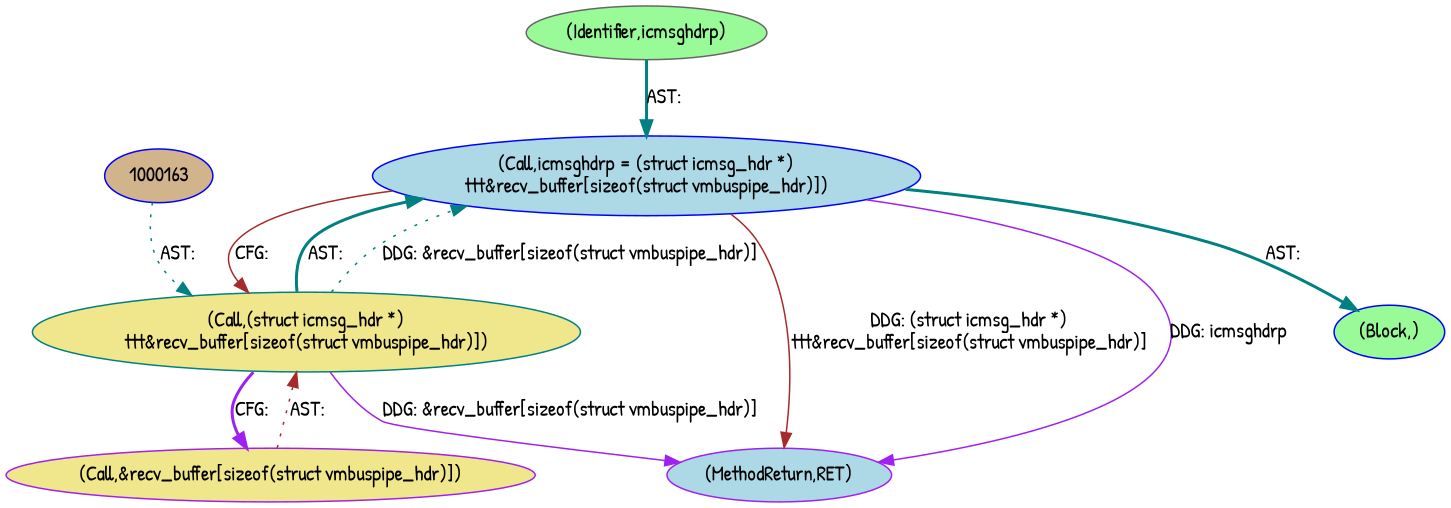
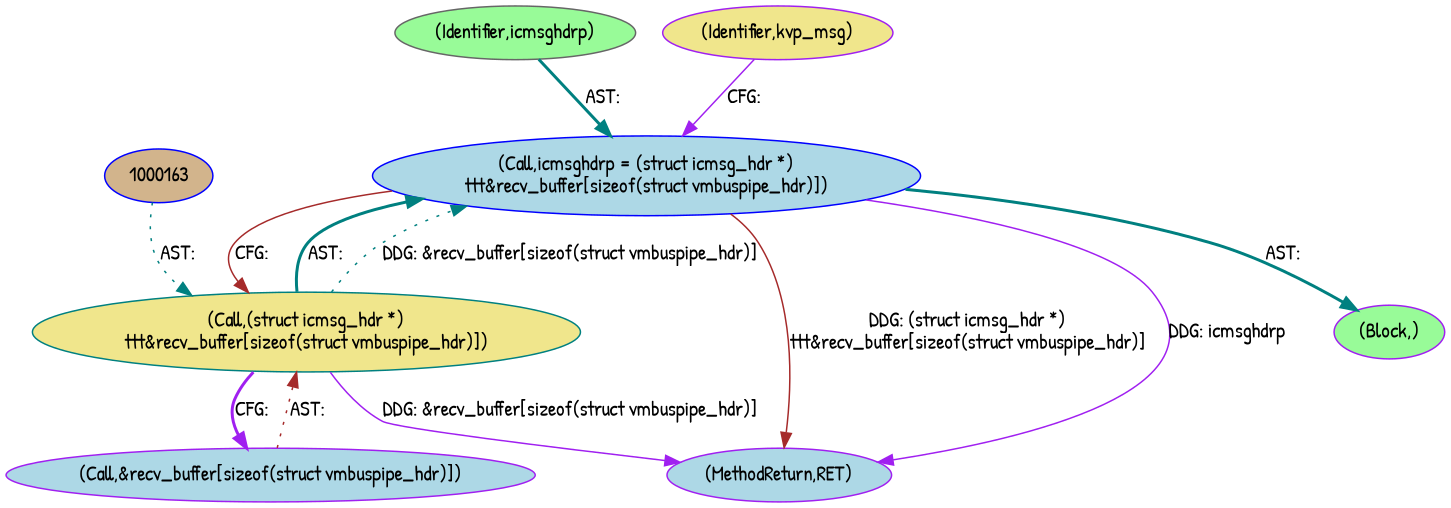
none -> (778, 33)
(1389, 332) -> (1389, 332)
(271, 475) -> (271, 475)
